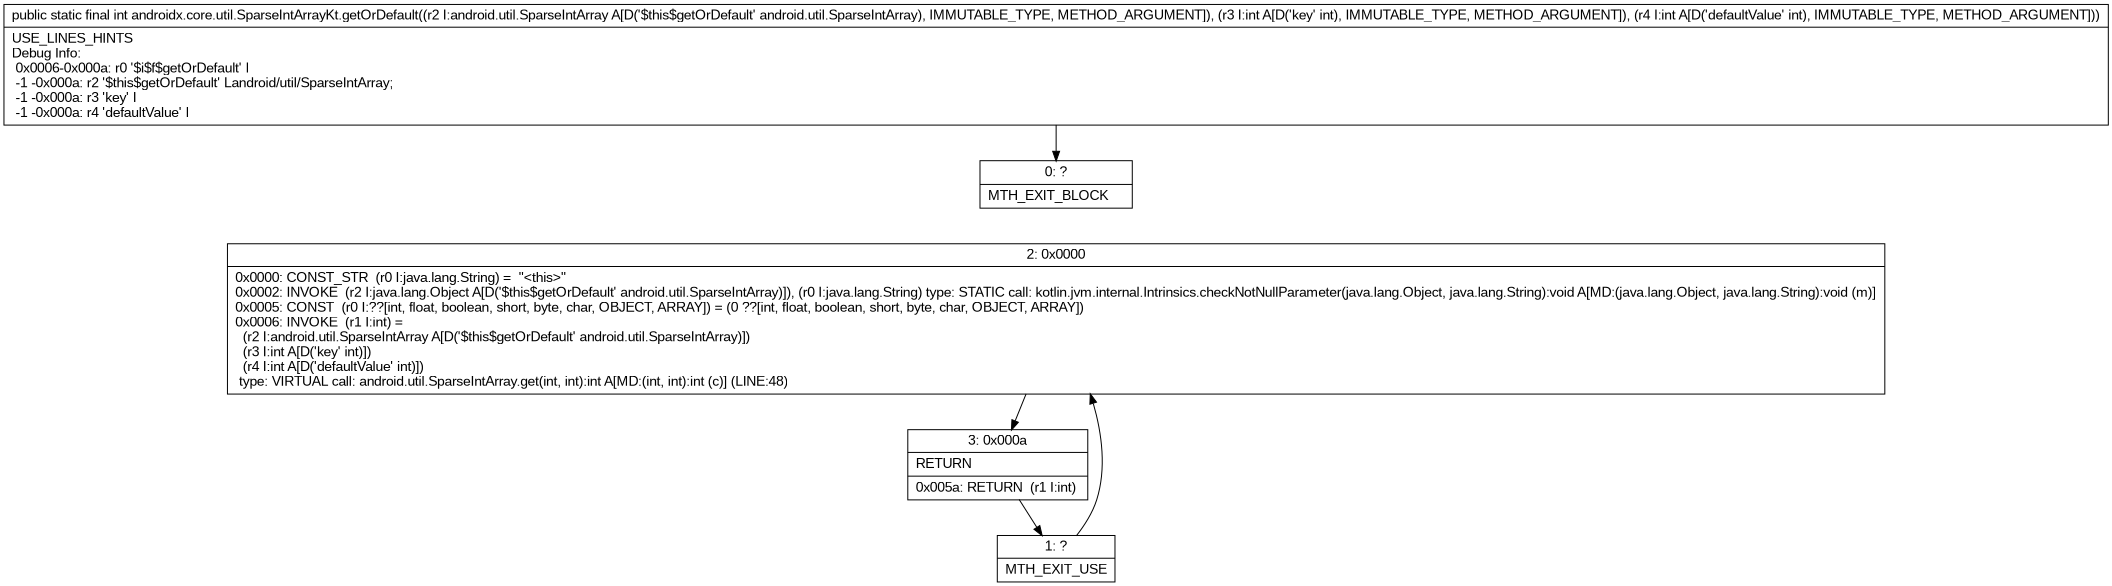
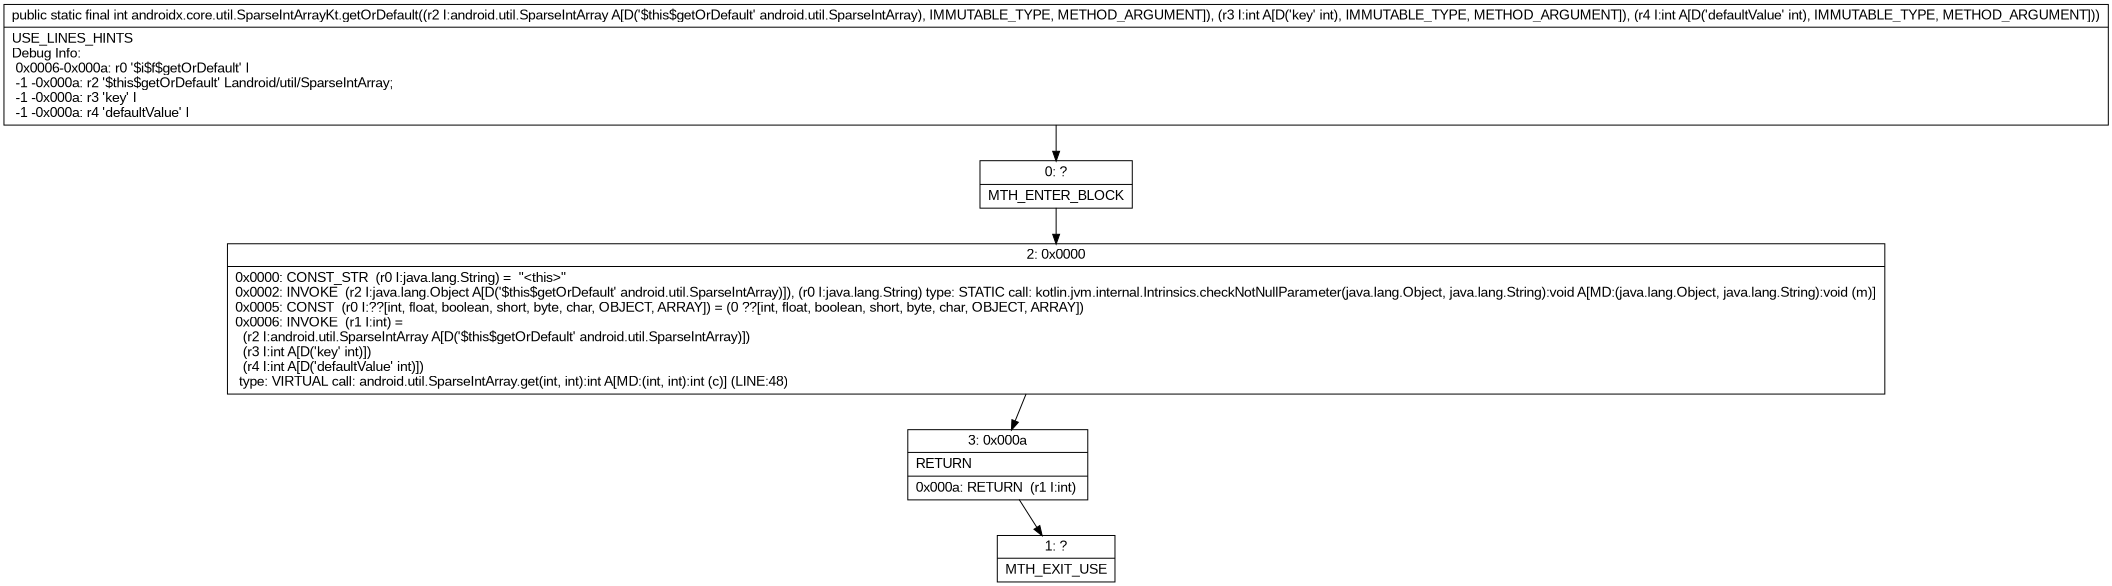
(1048, 196) -> (1056, 196)
(1102, 472) -> (1056, 221)
(998, 488) -> (998, 488)
